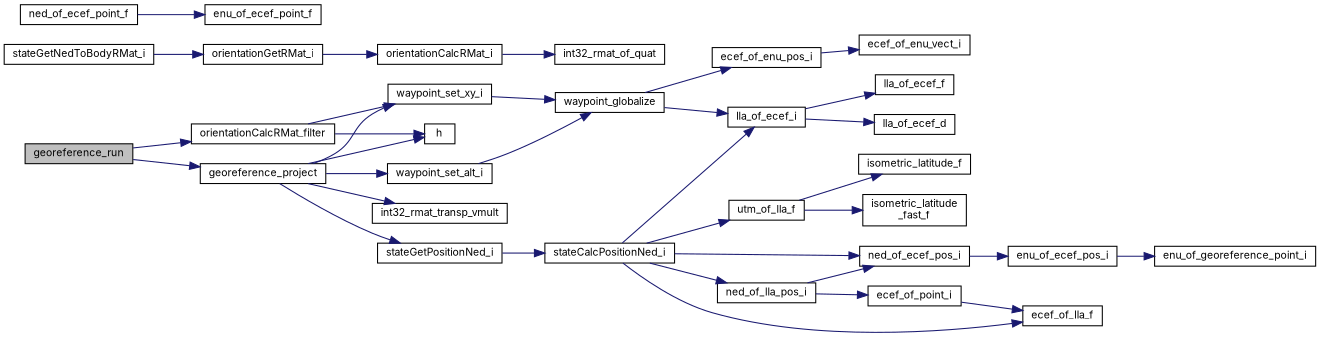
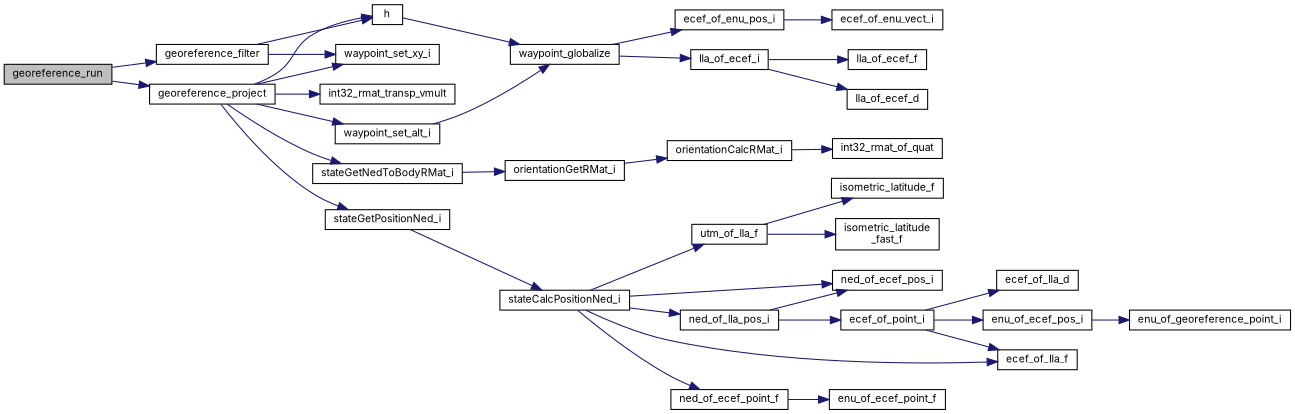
(518, 98) -> (456, 30)
(263, 134) -> (212, 54)
none -> (277, 136)
(684, 188) -> (632, 352)
(983, 256) -> (953, 320)
none -> (1037, 280)
